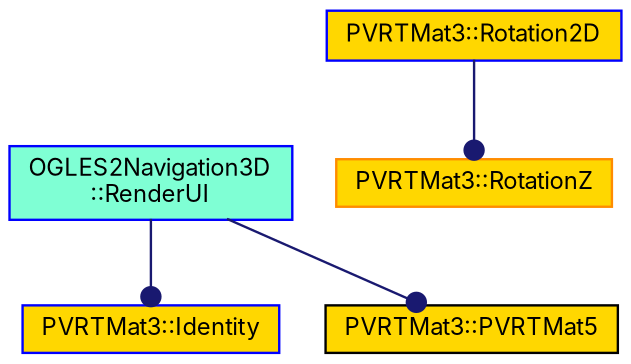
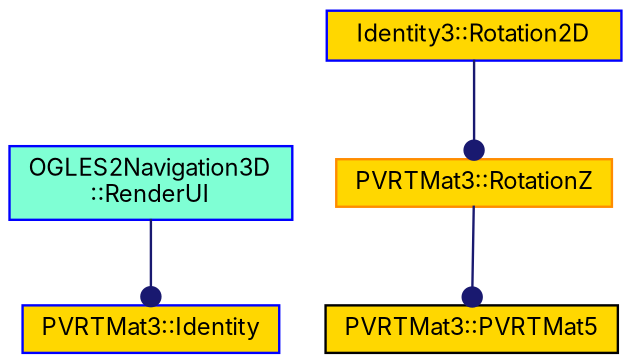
(474, 36) -> (474, 36)
(317, 259) -> (473, 246)
